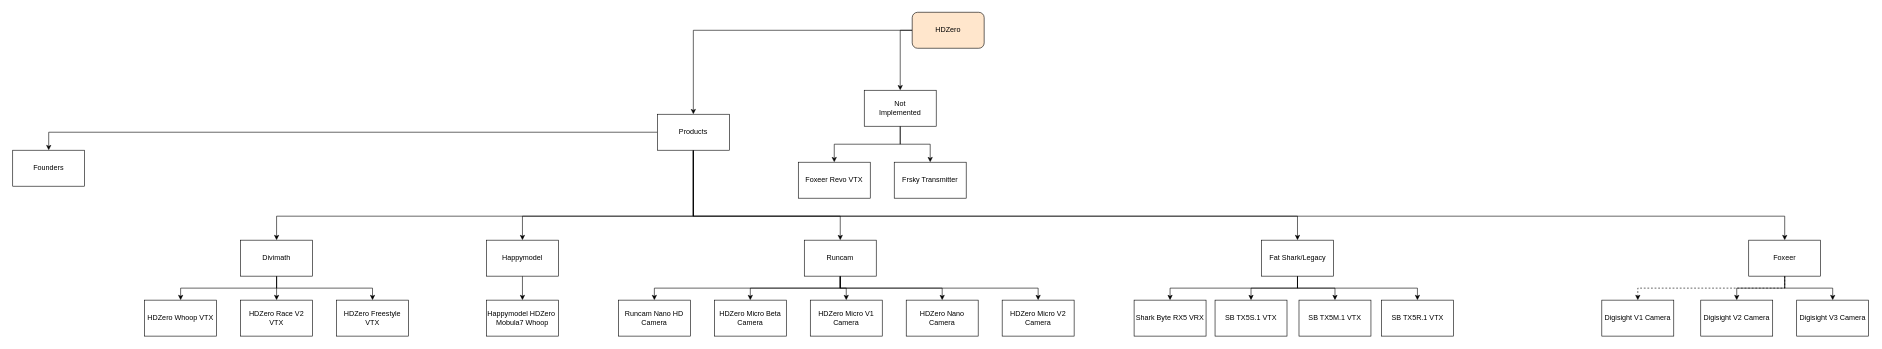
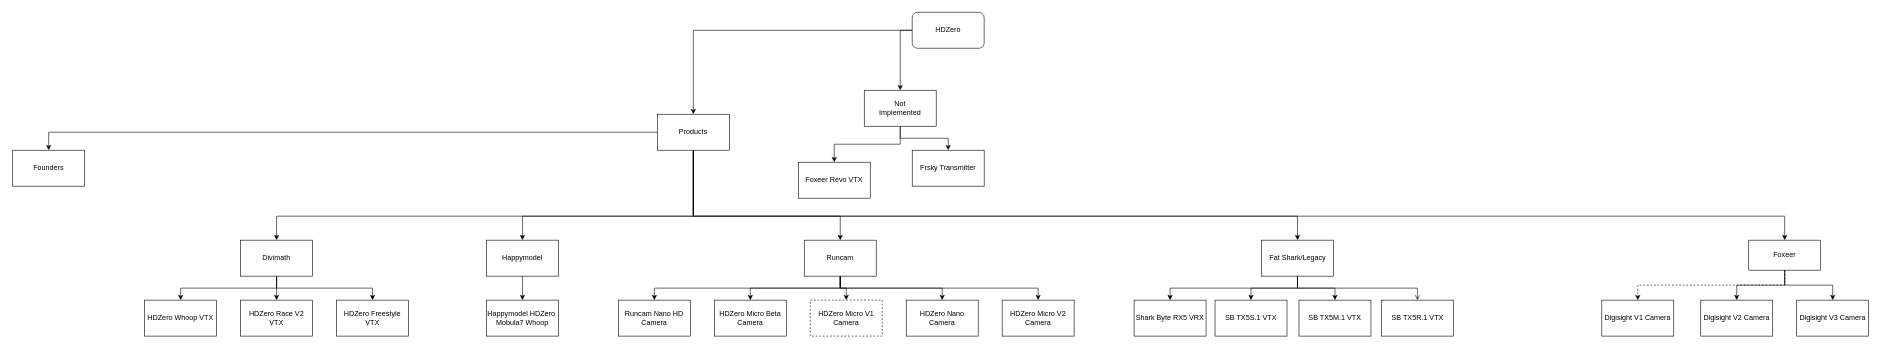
(948, 30) -> (948, 30)
(930, 180) -> (948, 168)
(1785, 258) -> (1785, 255)
(1418, 294) -> (1418, 296)
(846, 318) -> (846, 318)
